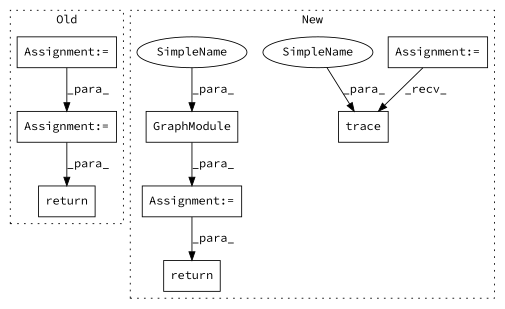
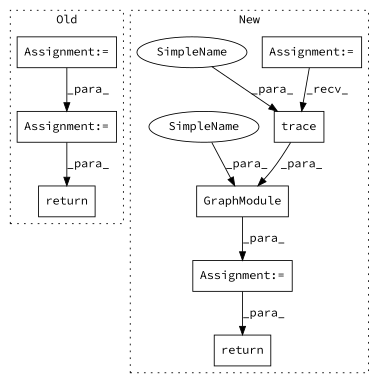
none -> (278, 162)
